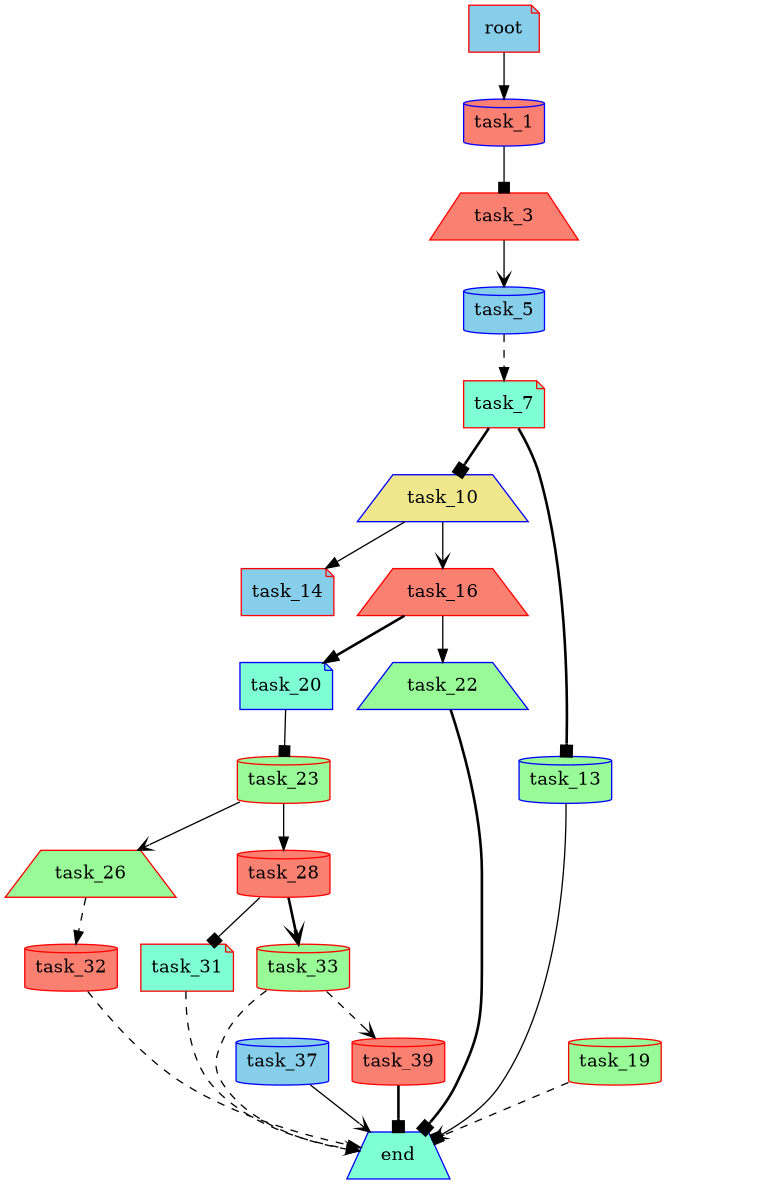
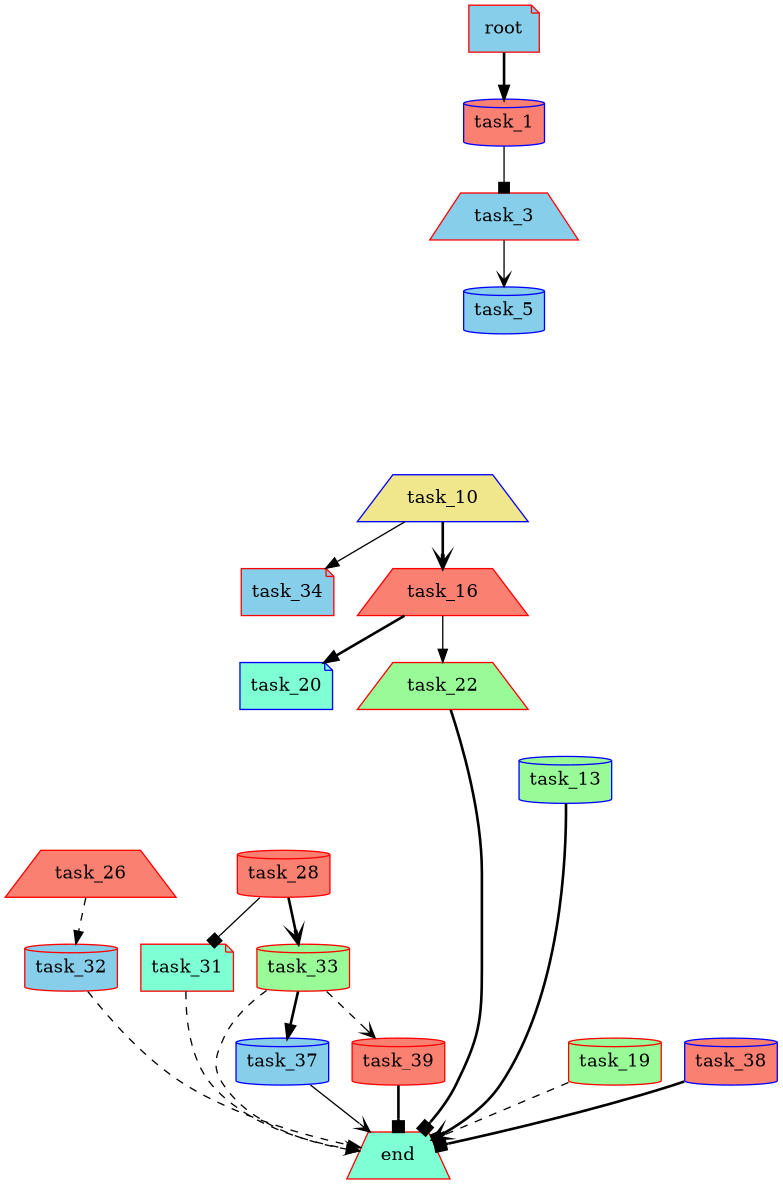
(504, 69) -> (504, 69)
(504, 216) -> (504, 216)
(504, 404) -> none
(443, 539) -> (443, 539)
(288, 592) -> (288, 592)
(443, 686) -> (443, 686)
(284, 780) -> none
(91, 874) -> (91, 874)
(71, 968) -> (71, 968)
(544, 985) -> (544, 985)
none -> (294, 1008)
none -> (731, 1062)
(398, 1155) -> (398, 1155)
